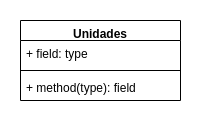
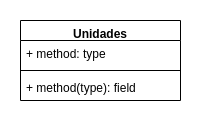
(62, 54) -> (68, 54)
